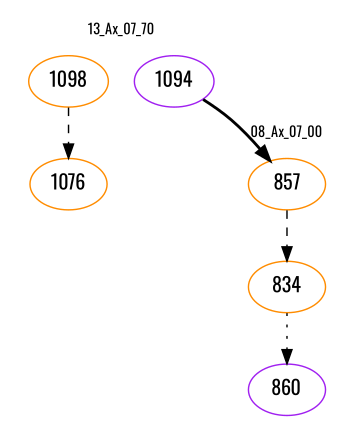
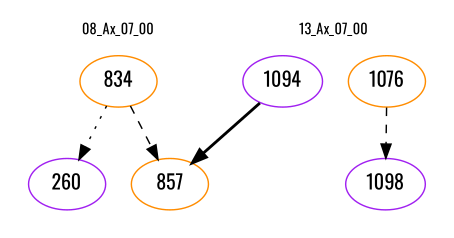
(121, 31) -> (334, 31)
(69, 81) -> (386, 184)
(69, 126) -> (386, 126)
(287, 229) -> (141, 126)
(287, 390) -> (67, 184)
